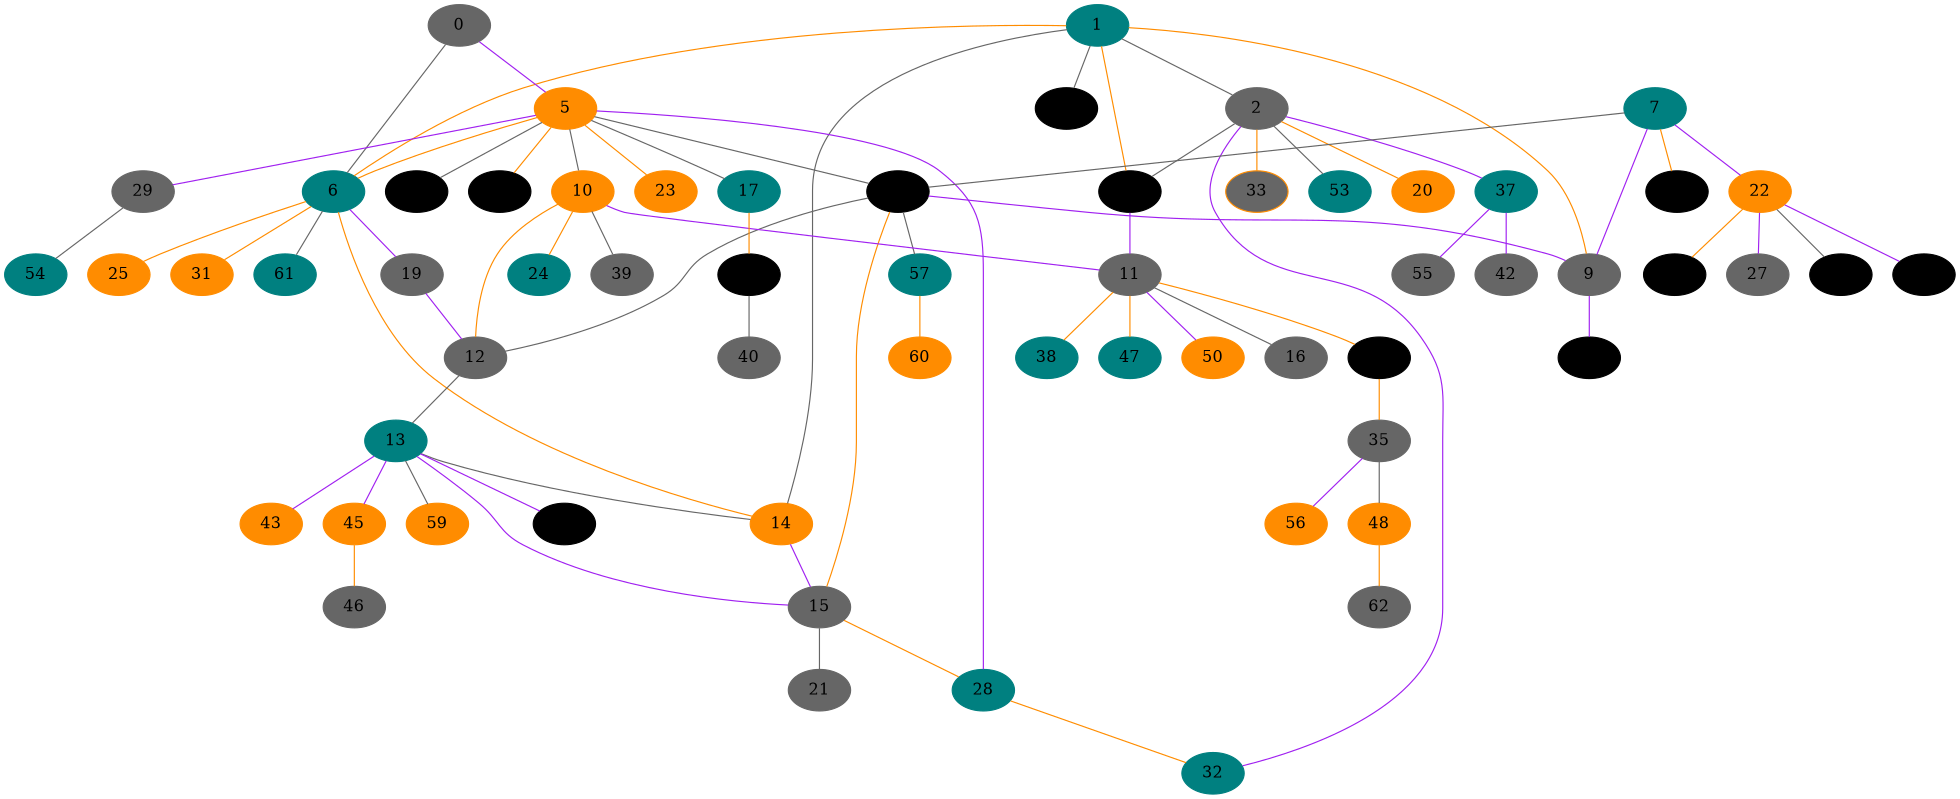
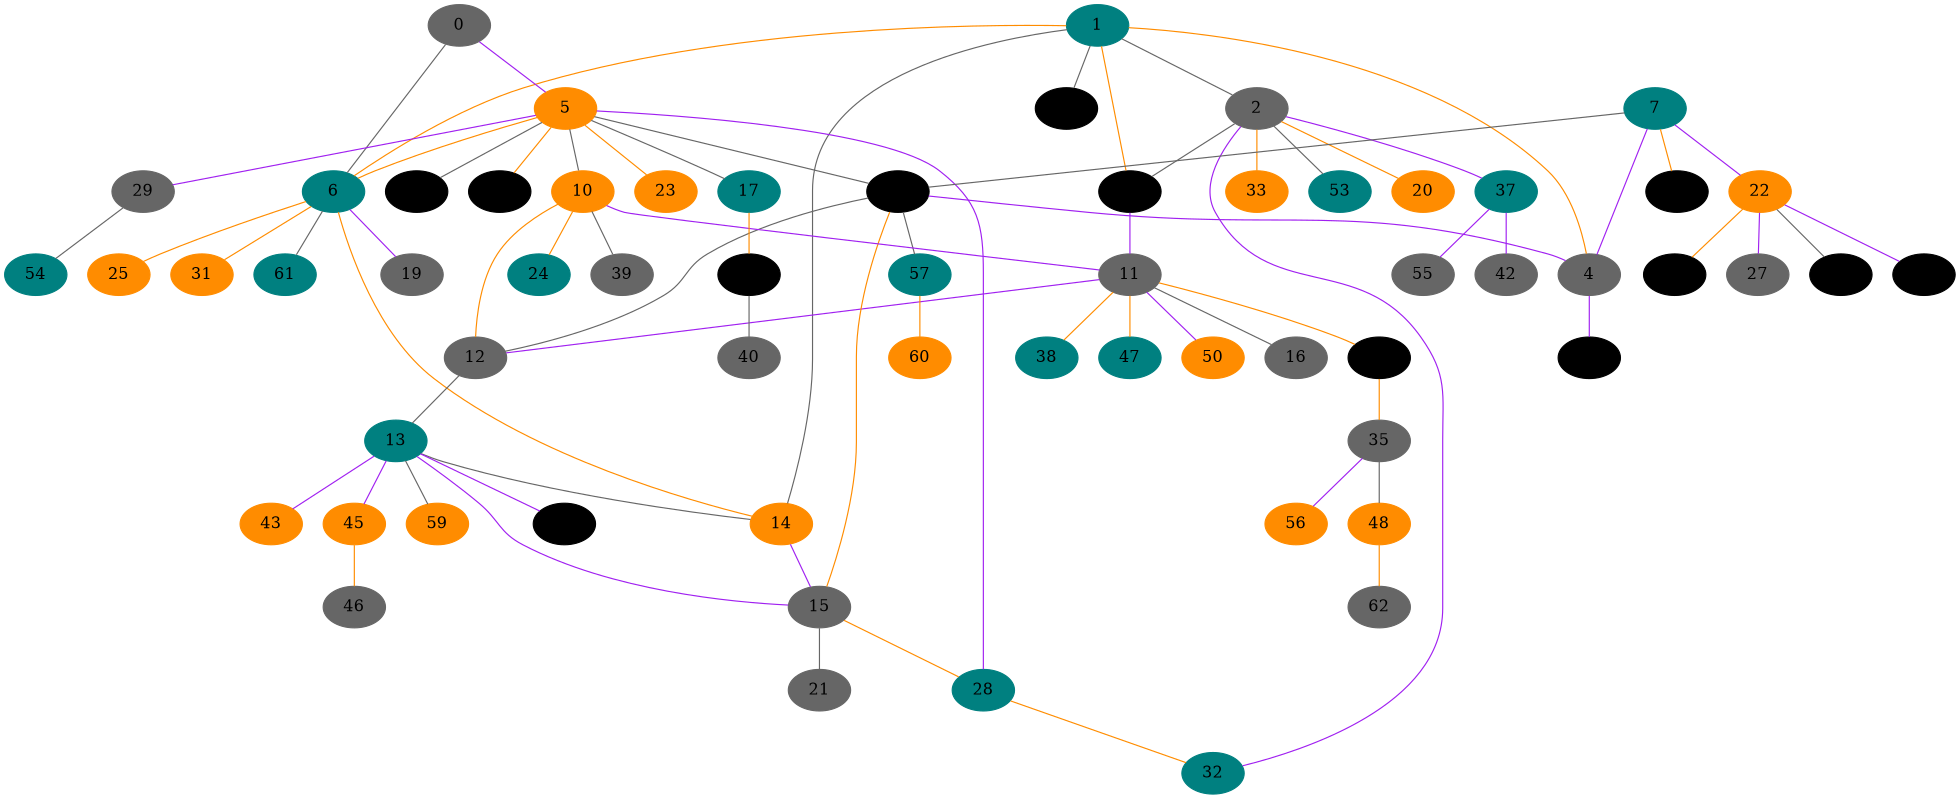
(1257, 192) -> (1257, 192)
(1589, 275) -> (1589, 275)
(444, 316) -> (803, 316)
